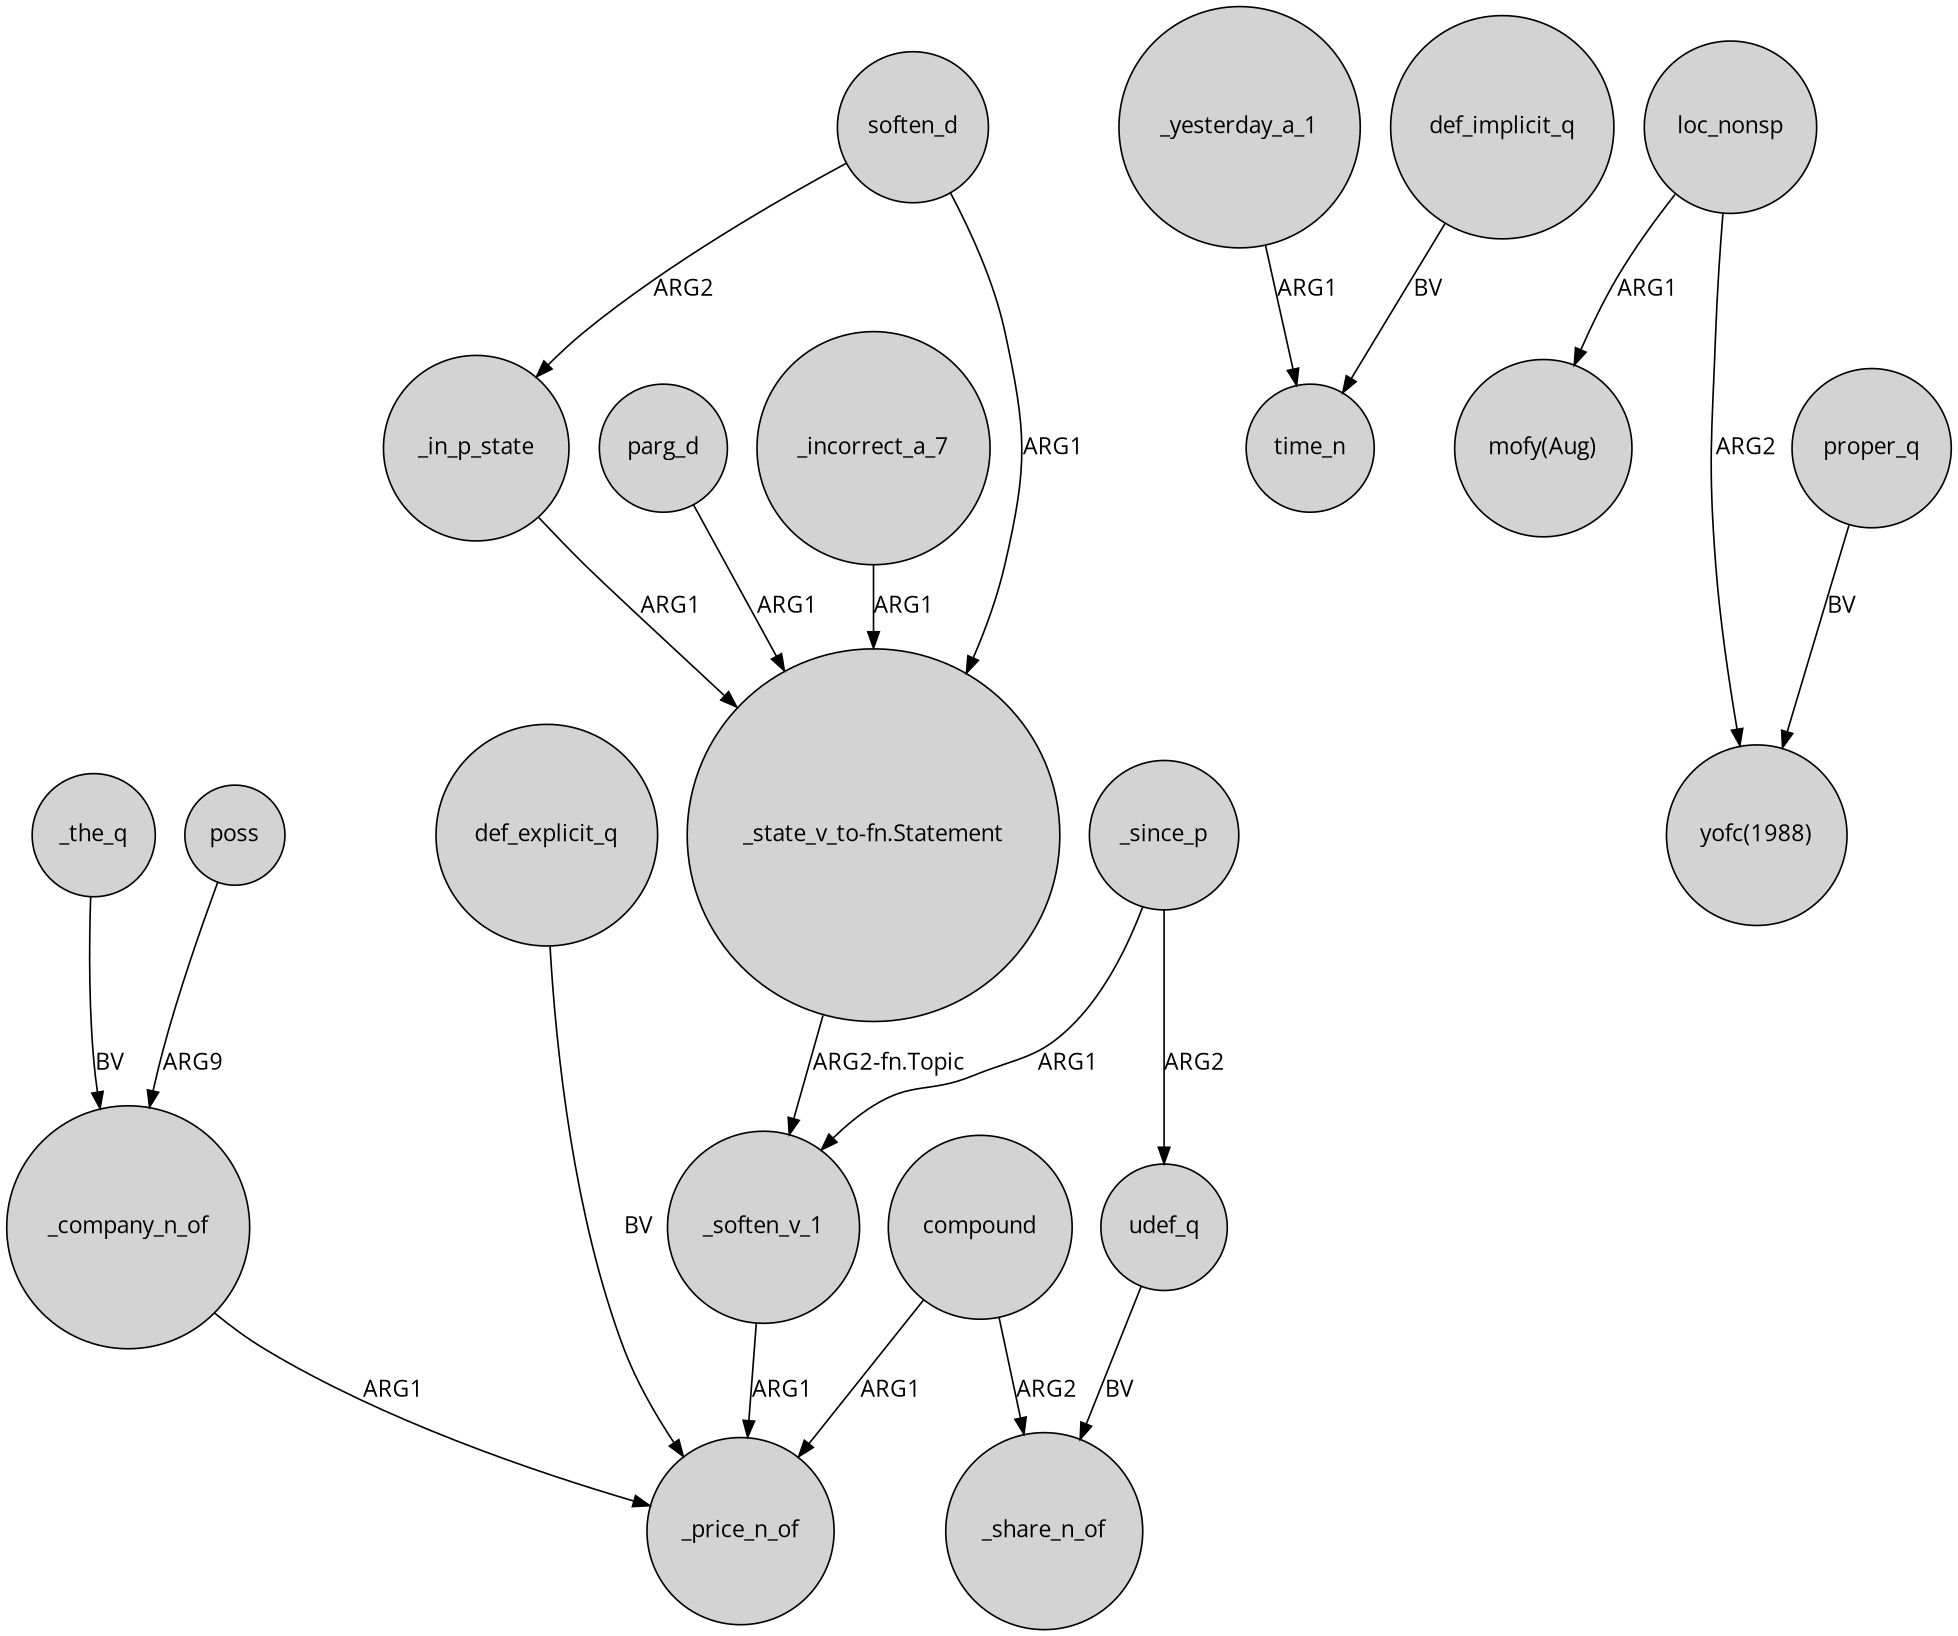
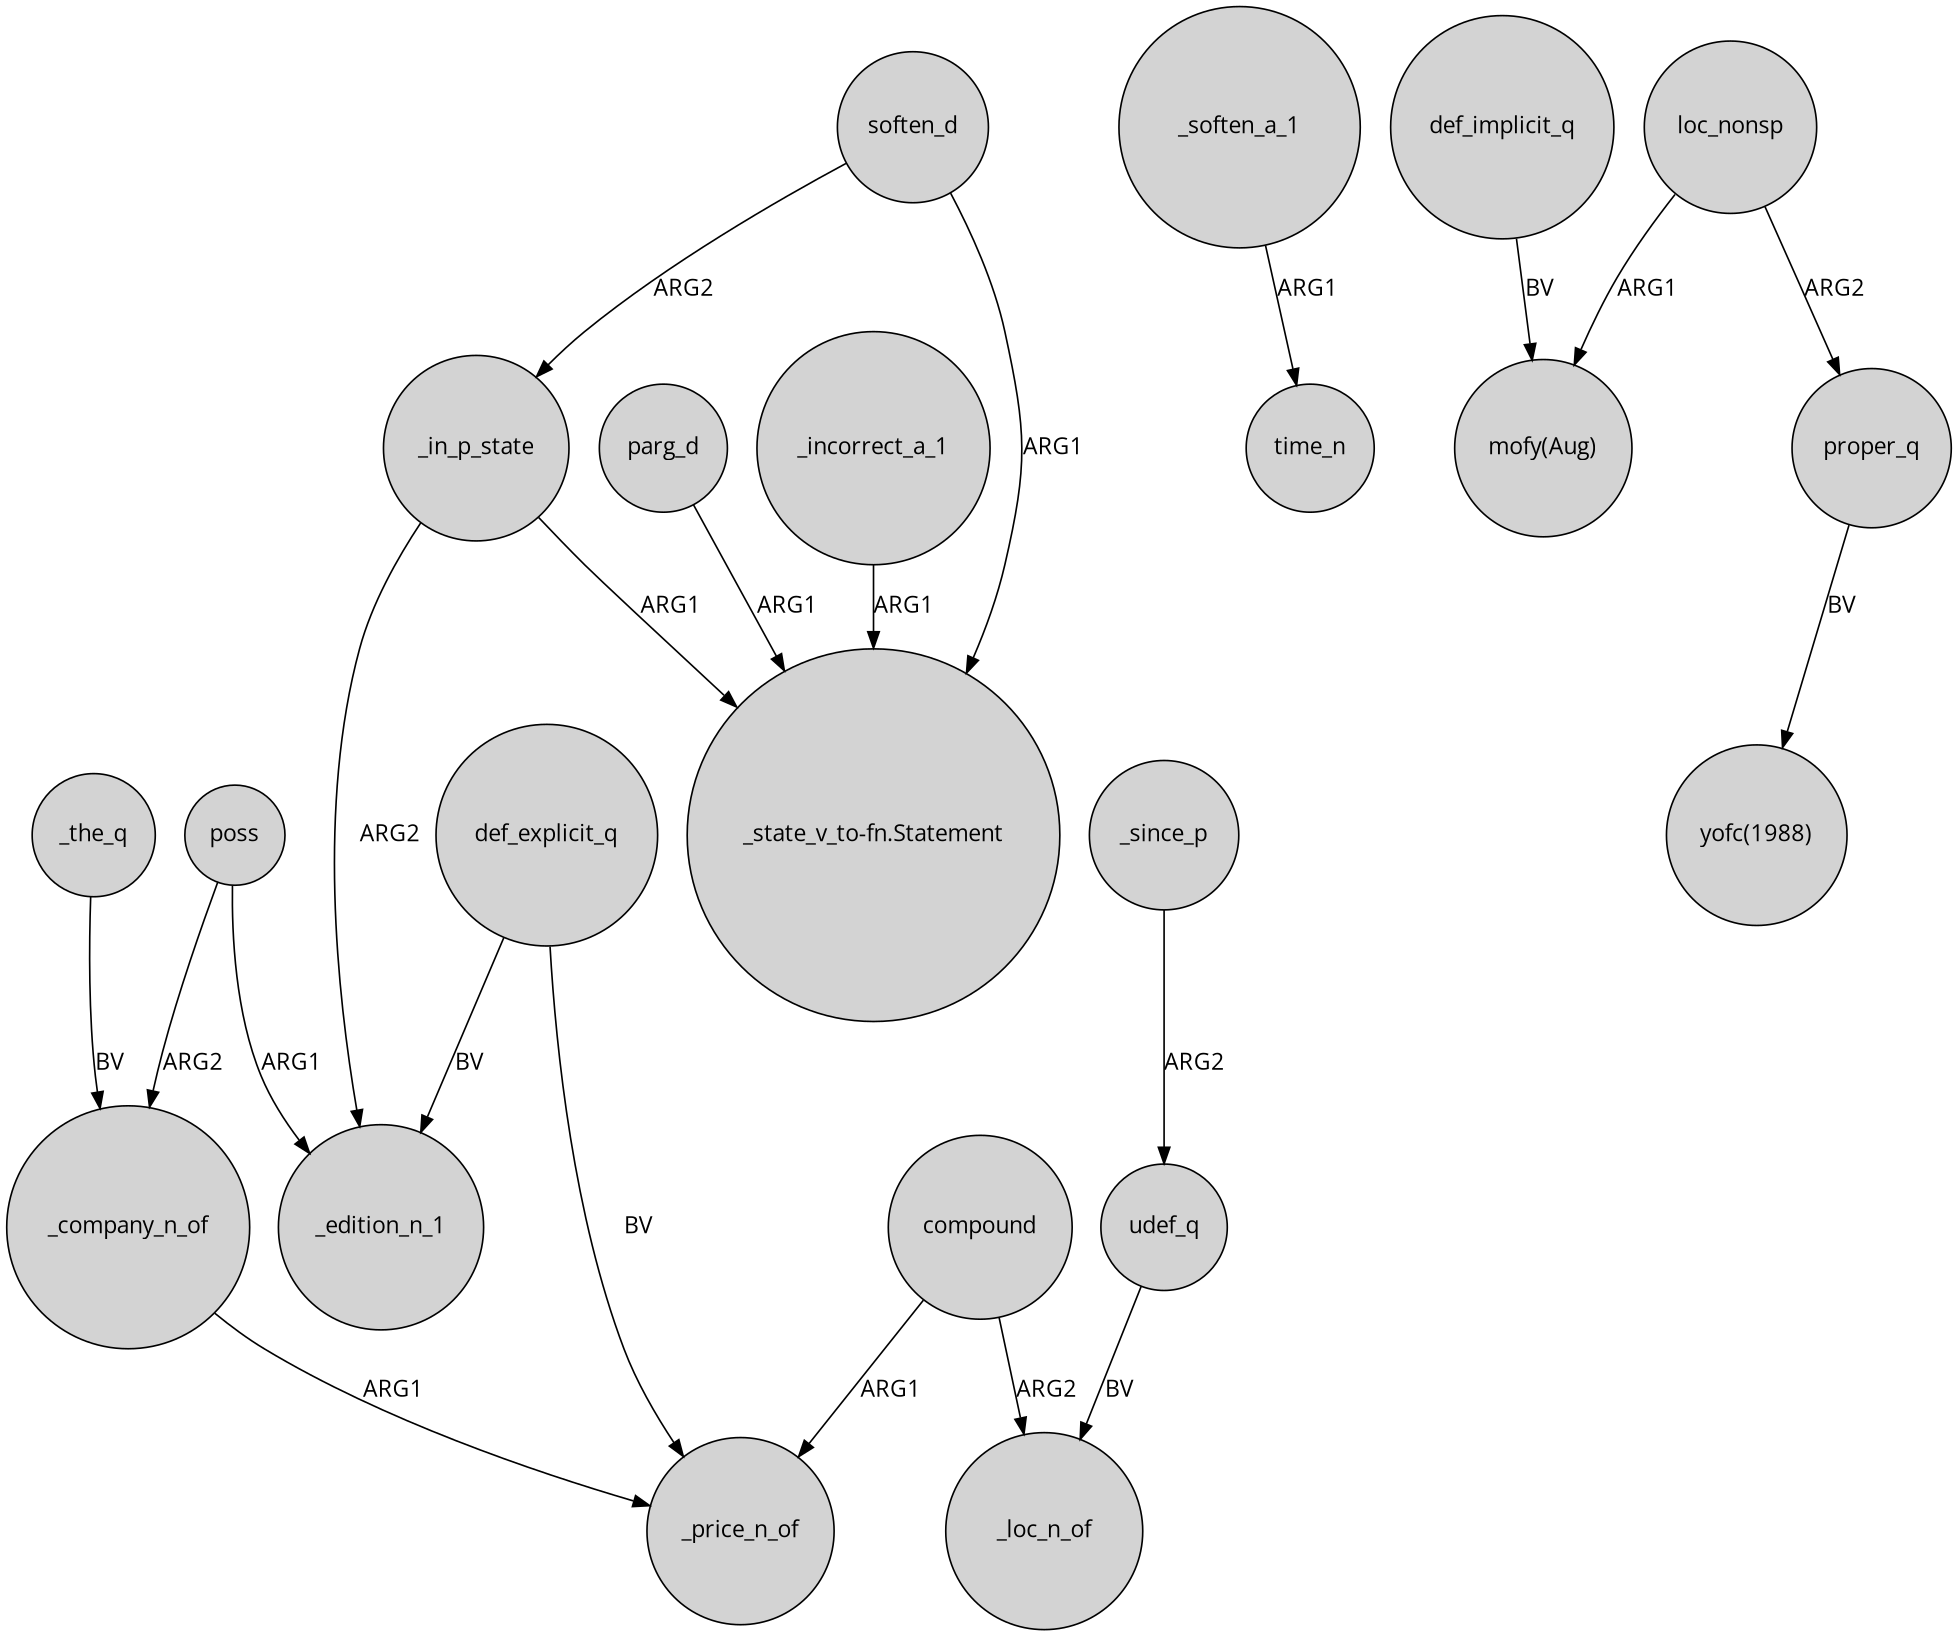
(1240, 127) -> (1240, 127)
(1398, 301) -> (1523, 291)
(874, 448) -> (874, 448)
(1711, 472) -> (1799, 283)
(193, 1064) -> (193, 1064)
none -> (381, 1227)
(764, 1227) -> none
(1044, 1531) -> (1044, 1531)
